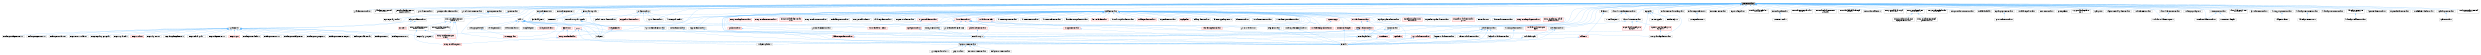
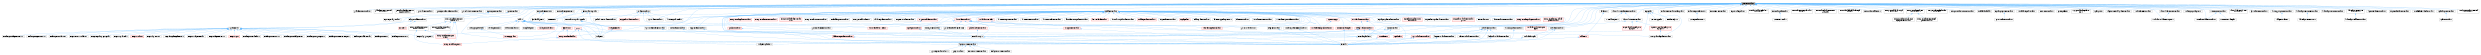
(196, 37) -> (196, 37)
